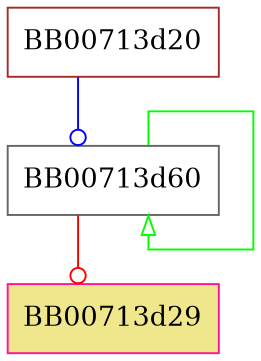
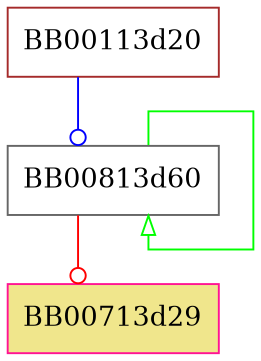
(113, 42) -> (113, 42)
(113, 180) -> (113, 180)
